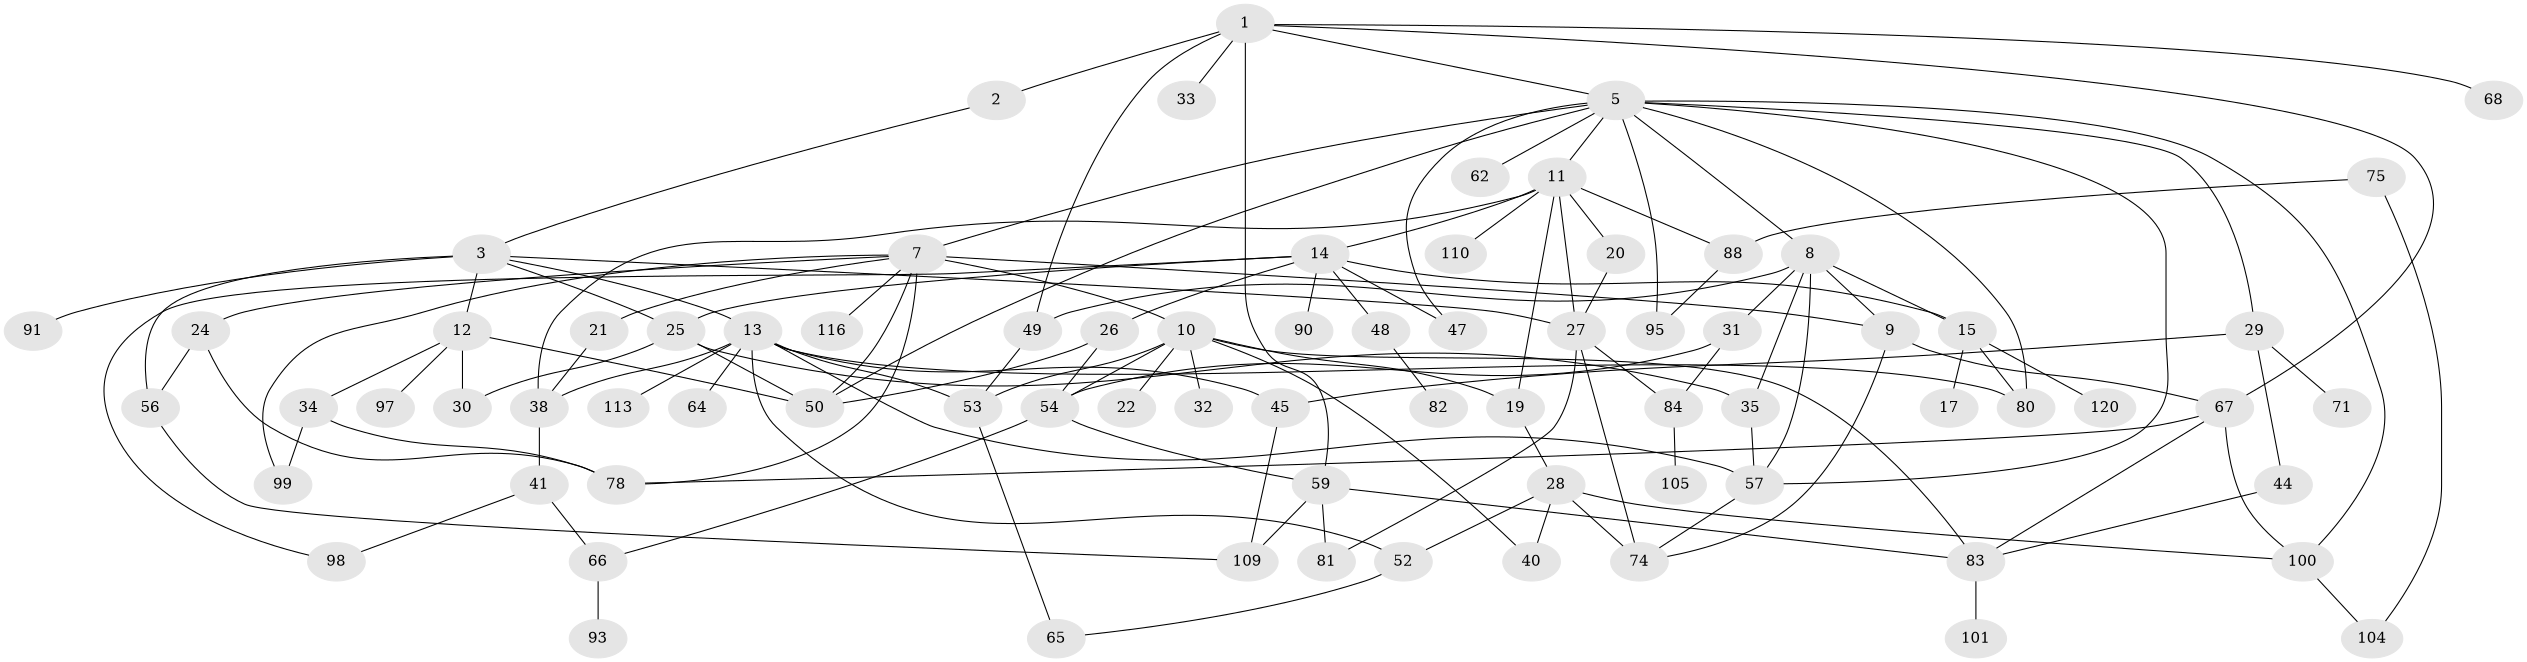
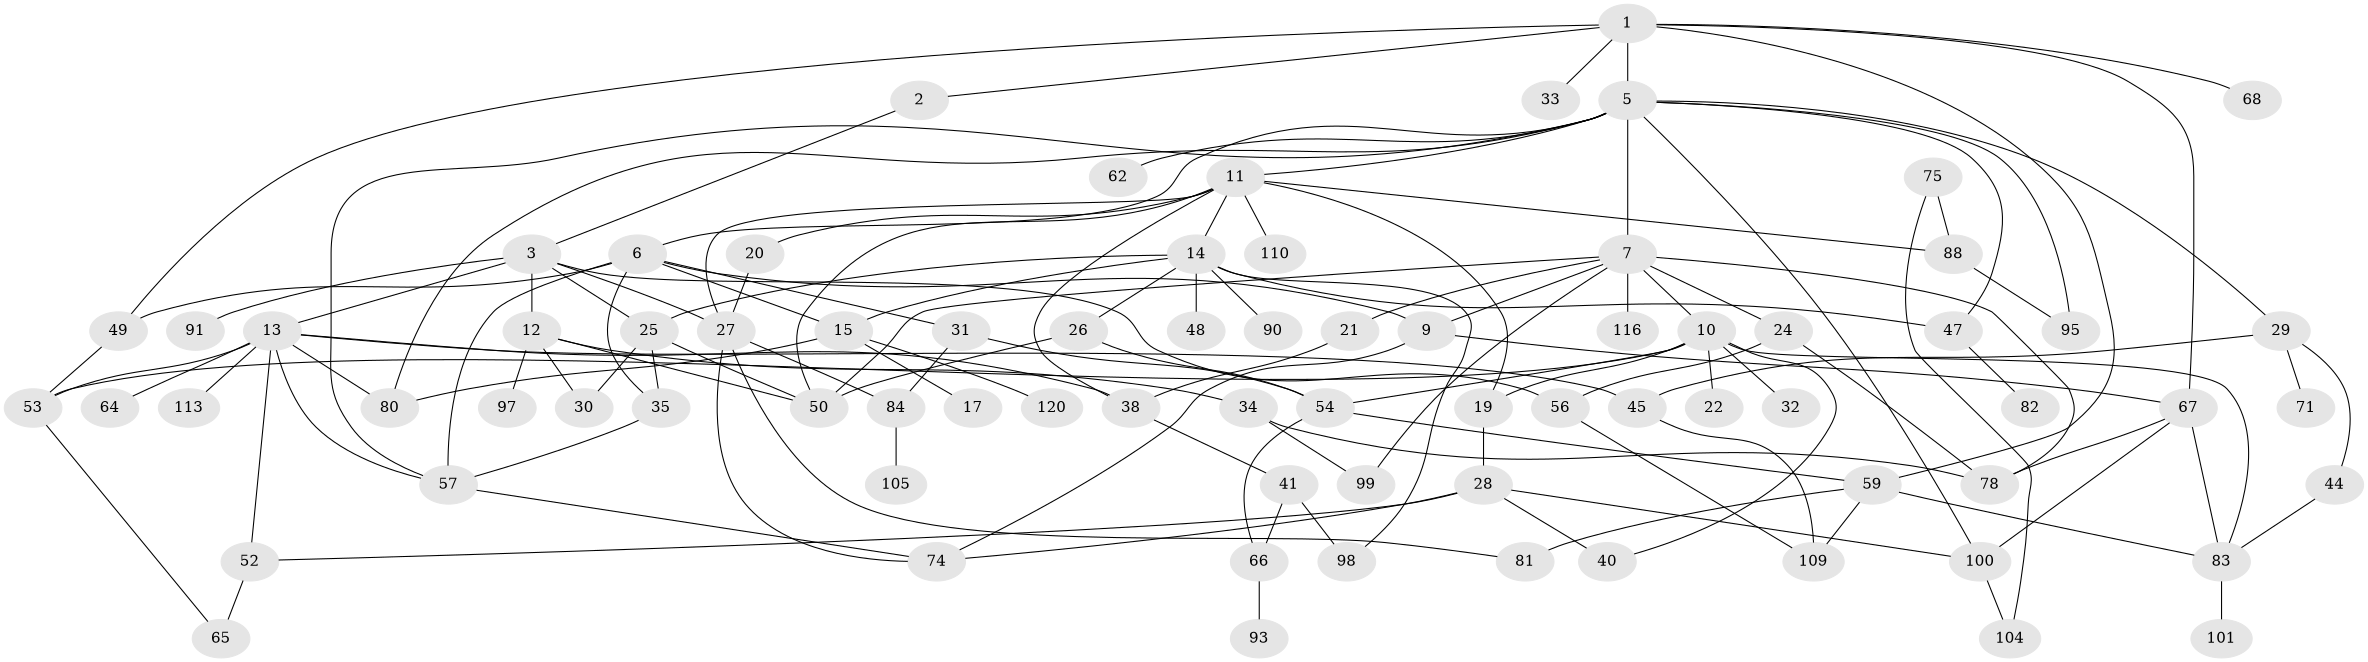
(1222, 219) -> (917, 232)
(1810, 254) -> (638, 254)
(1418, 380) -> (1992, 369)
